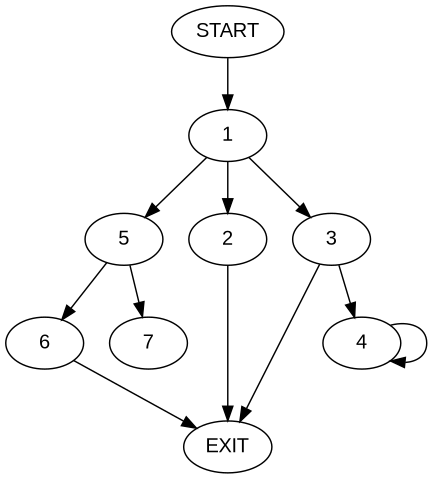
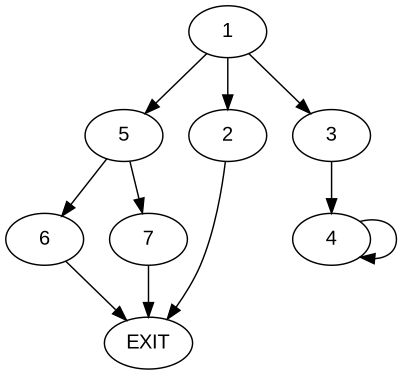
(228, 32) -> none
(283, 336) -> (148, 284)
